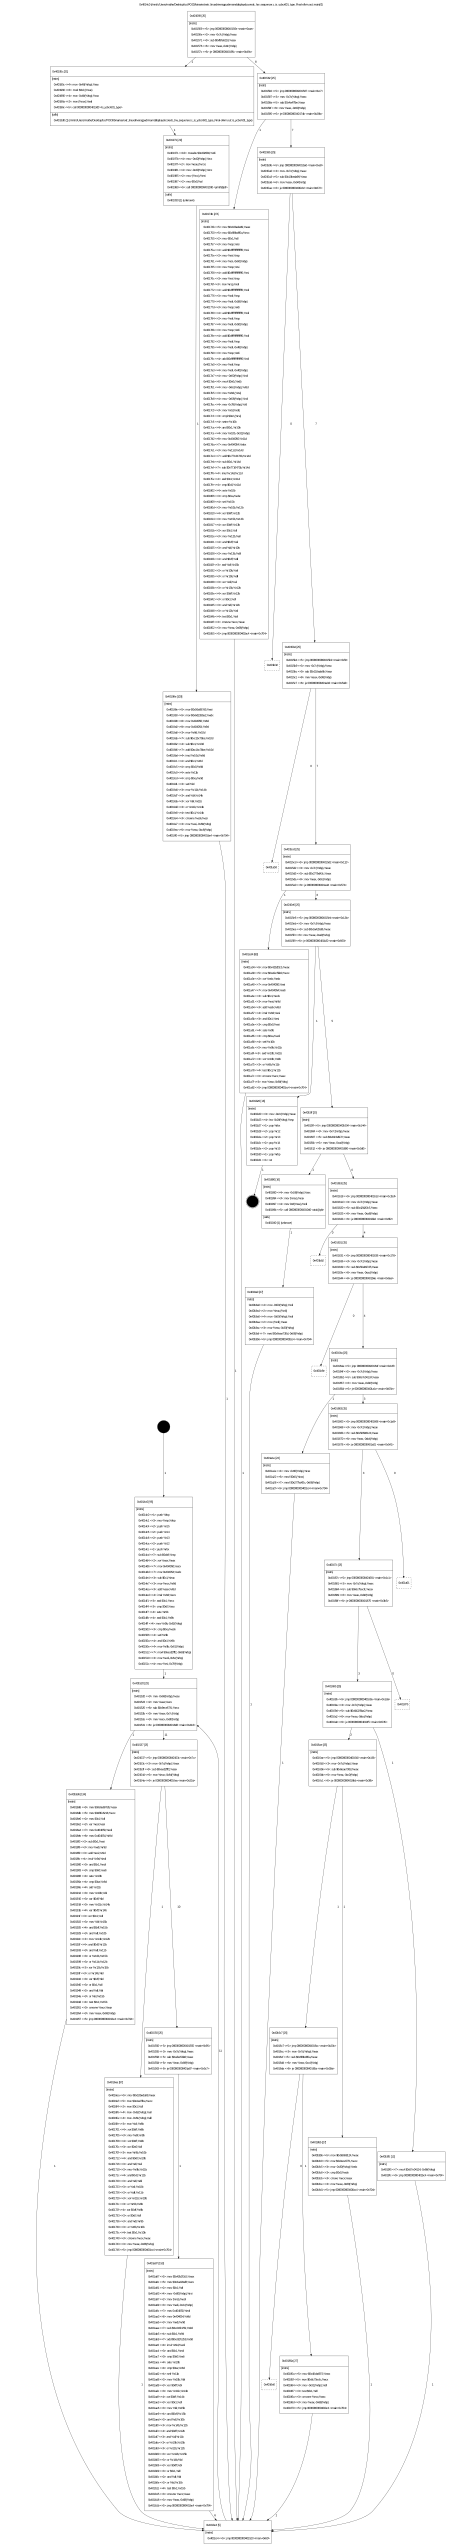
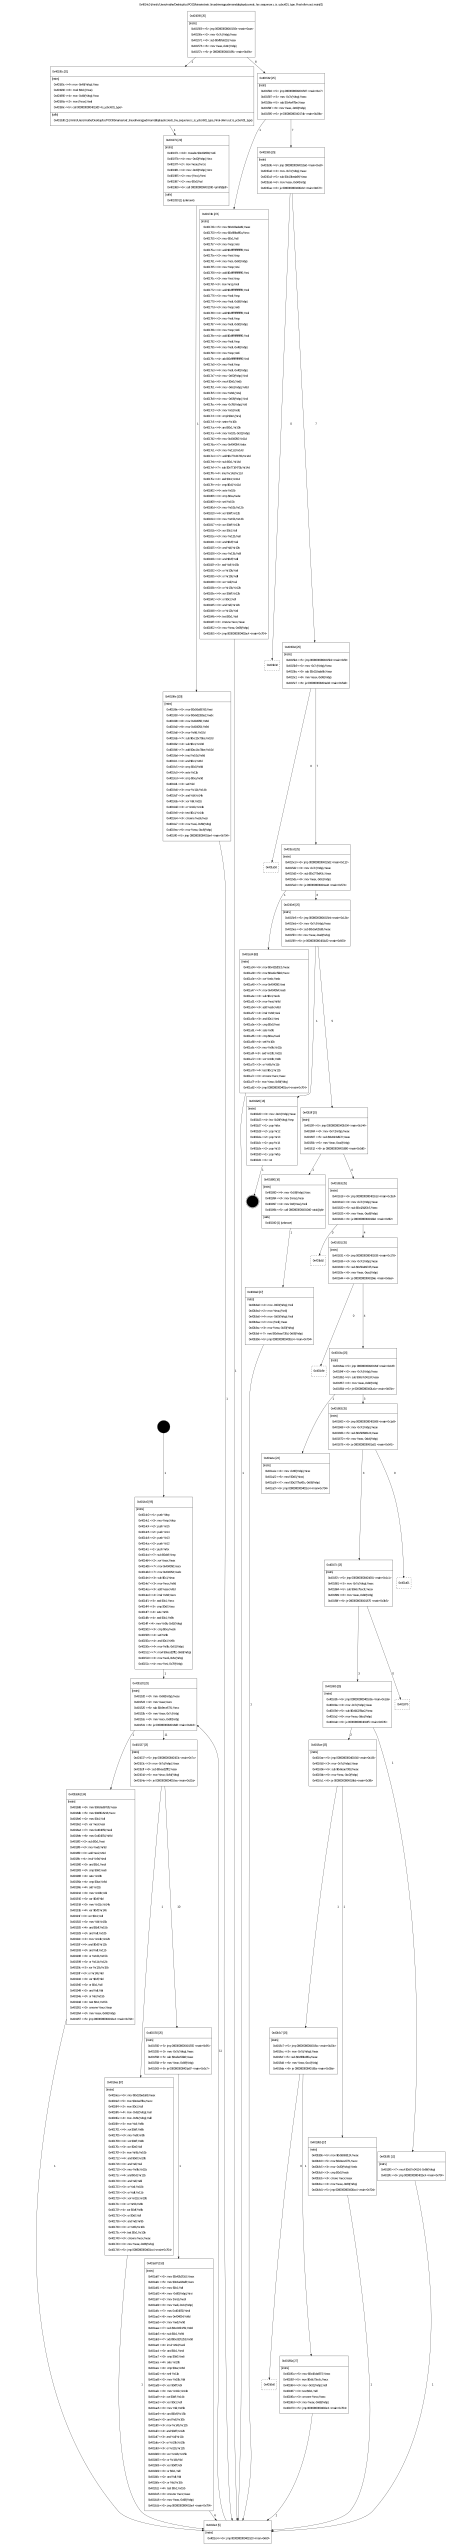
(269, 2006) -> none
